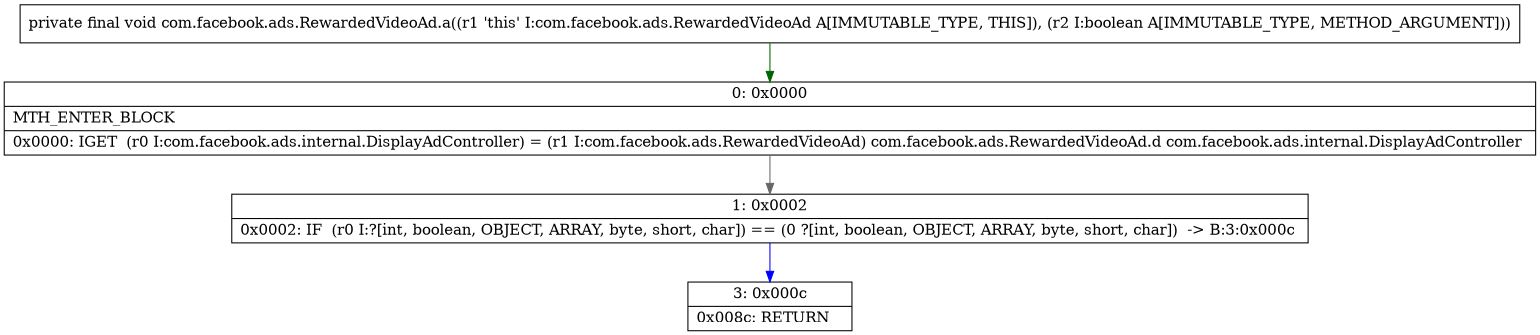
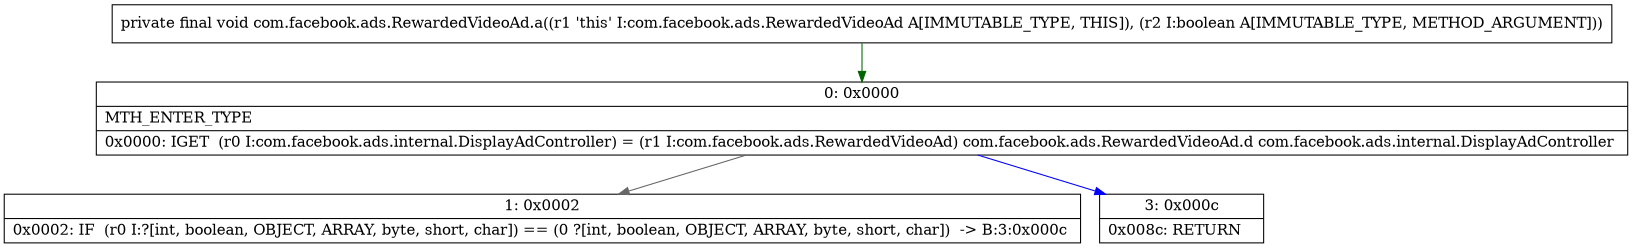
(94, 118) -> (179, 118)
(770, 257) -> (1036, 173)
